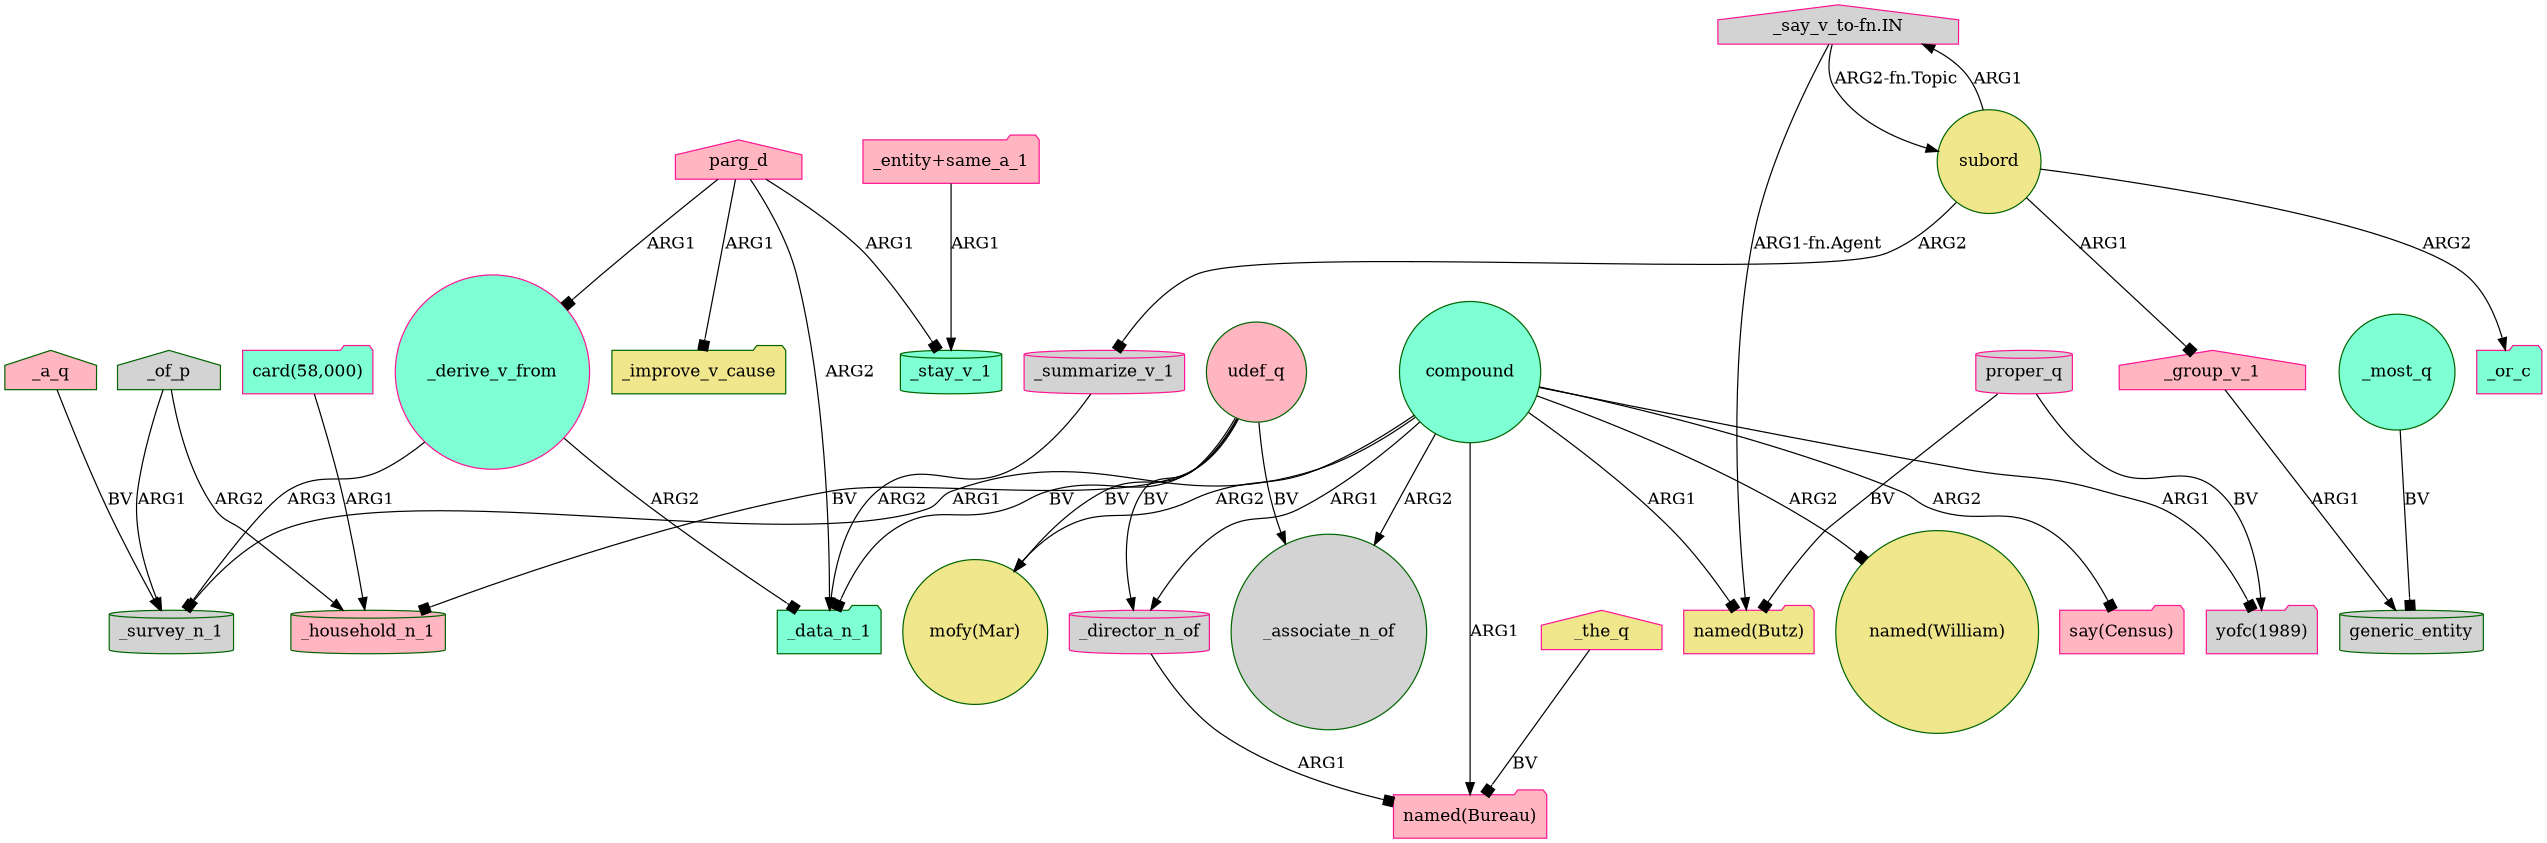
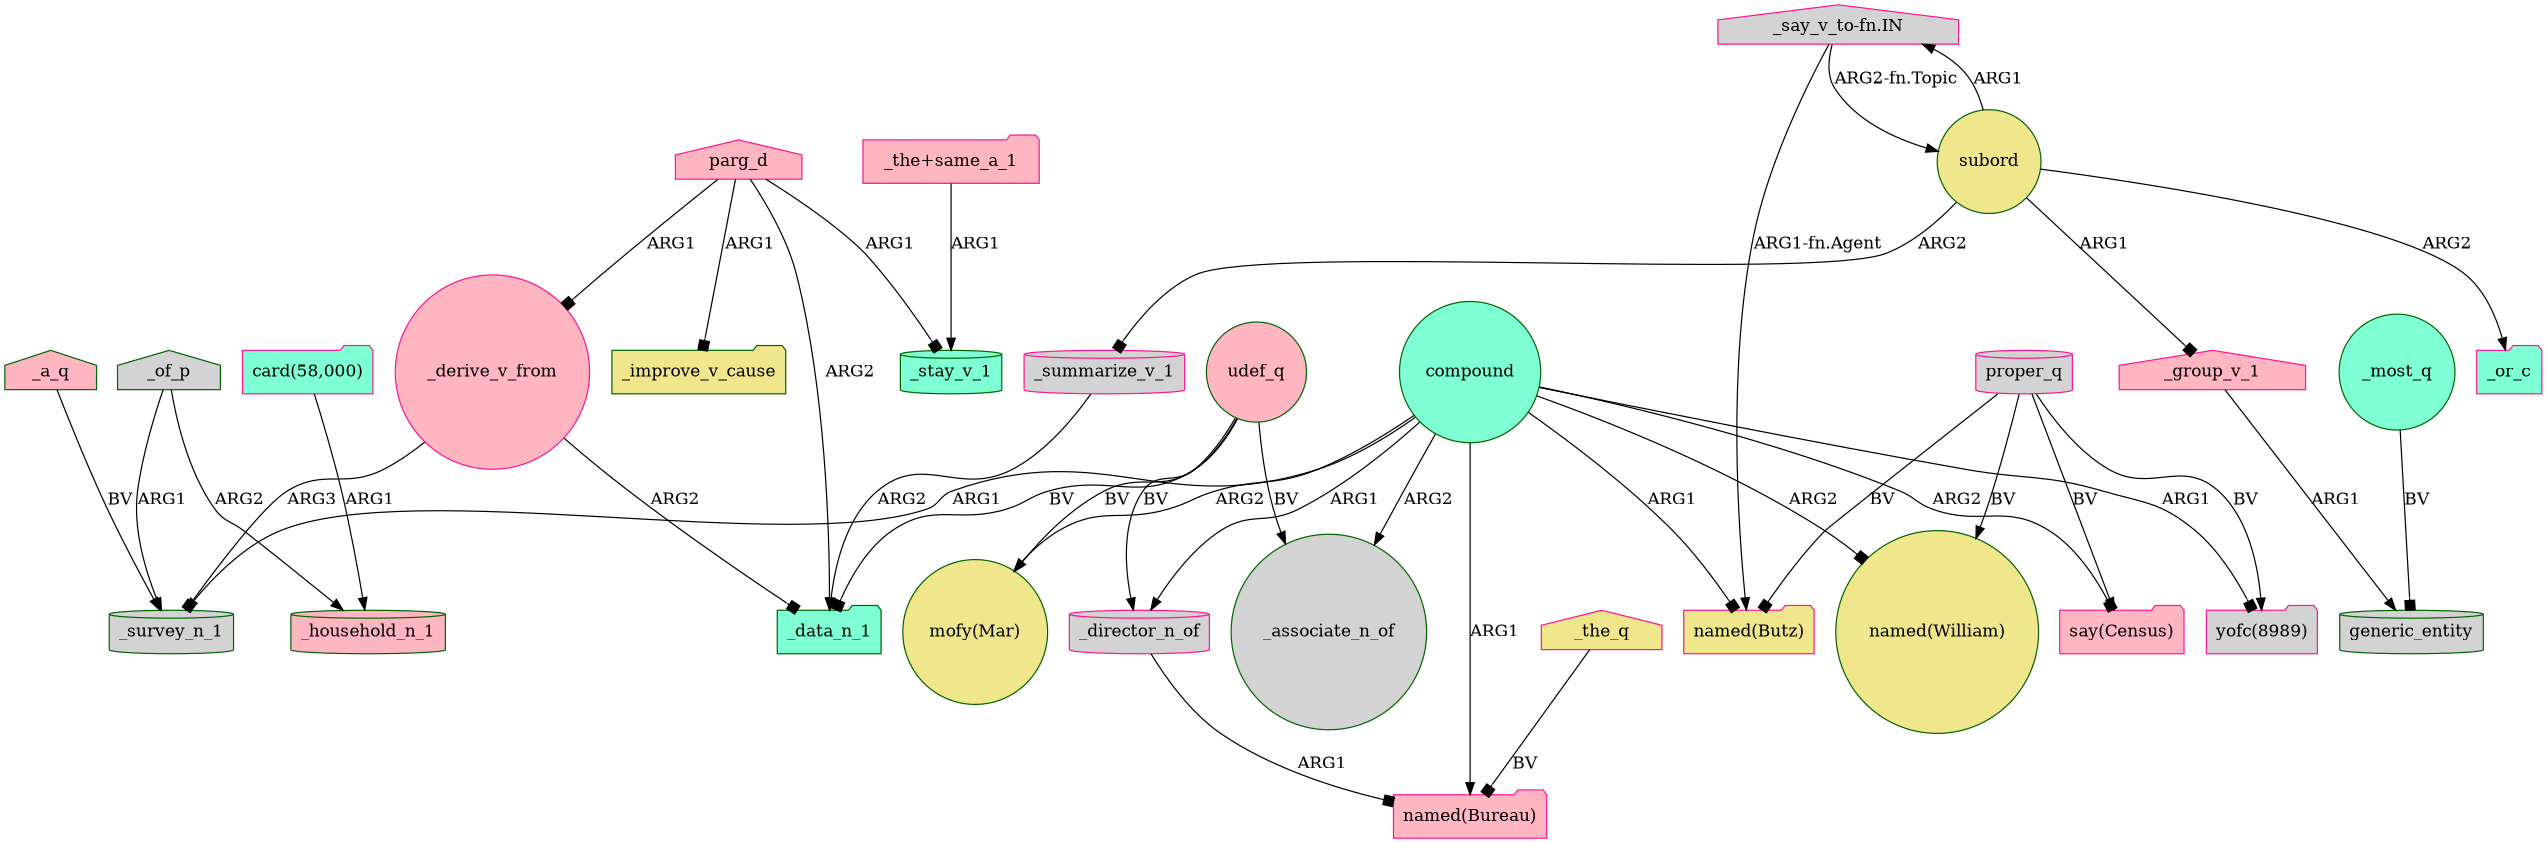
(951, 162) -> (951, 162)
(492, 372) -> (492, 372)
none -> (2001, 461)
(840, 490) -> none
none -> (2071, 496)
(2262, 632) -> (2262, 632)
